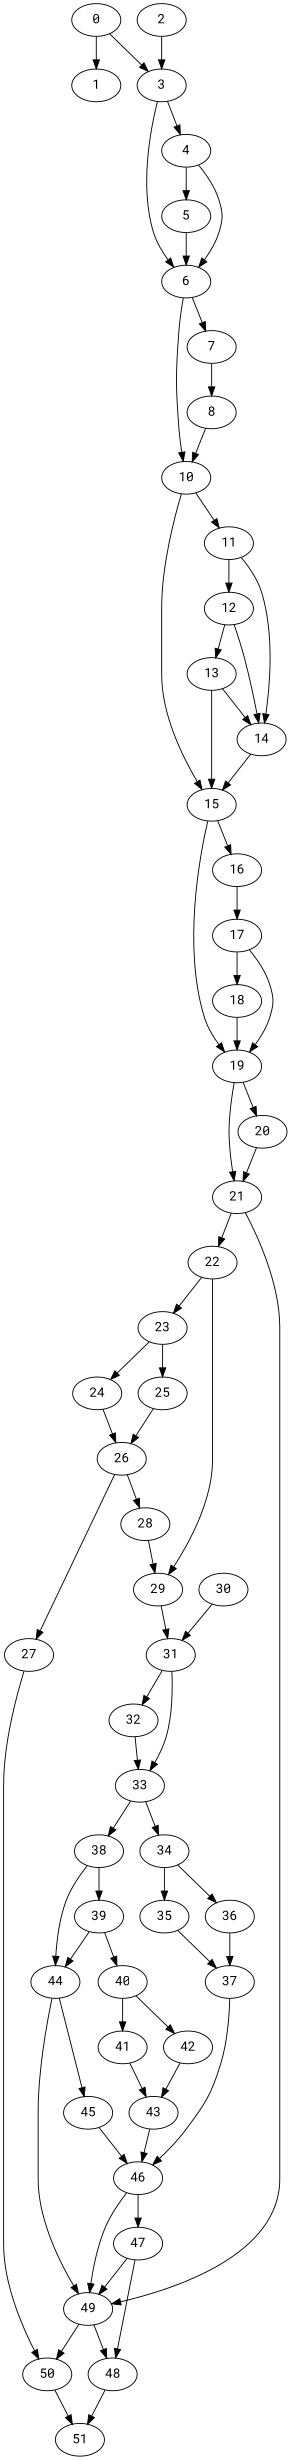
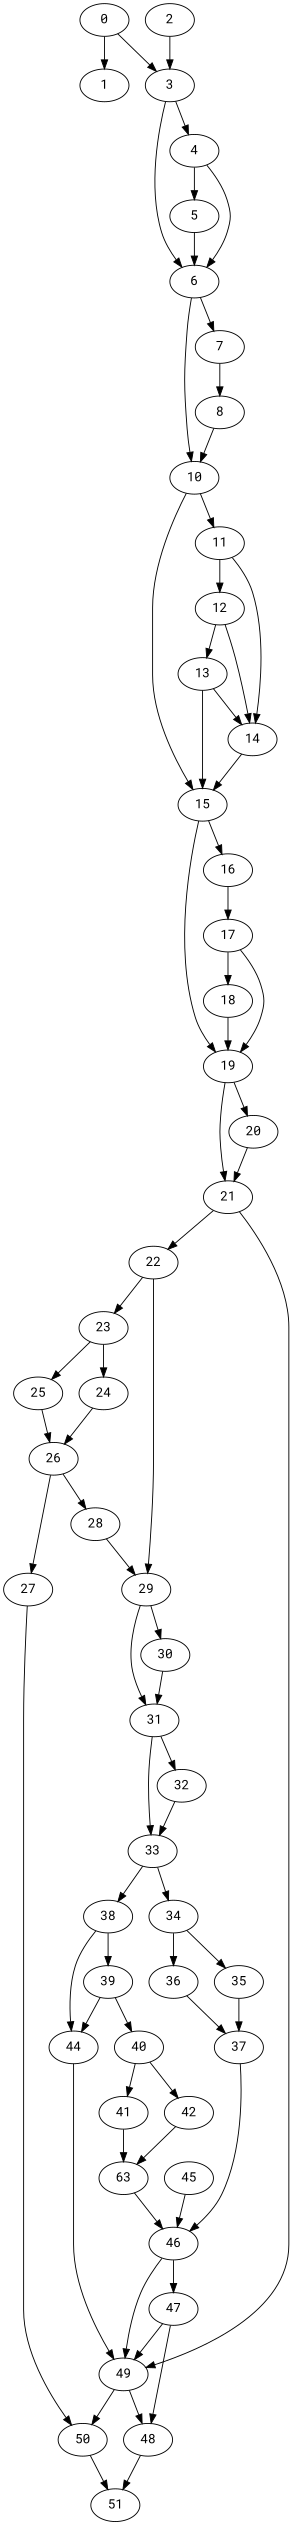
none -> (154, 1618)
(71, 2043) -> none
(154, 2113) -> (124, 2178)
